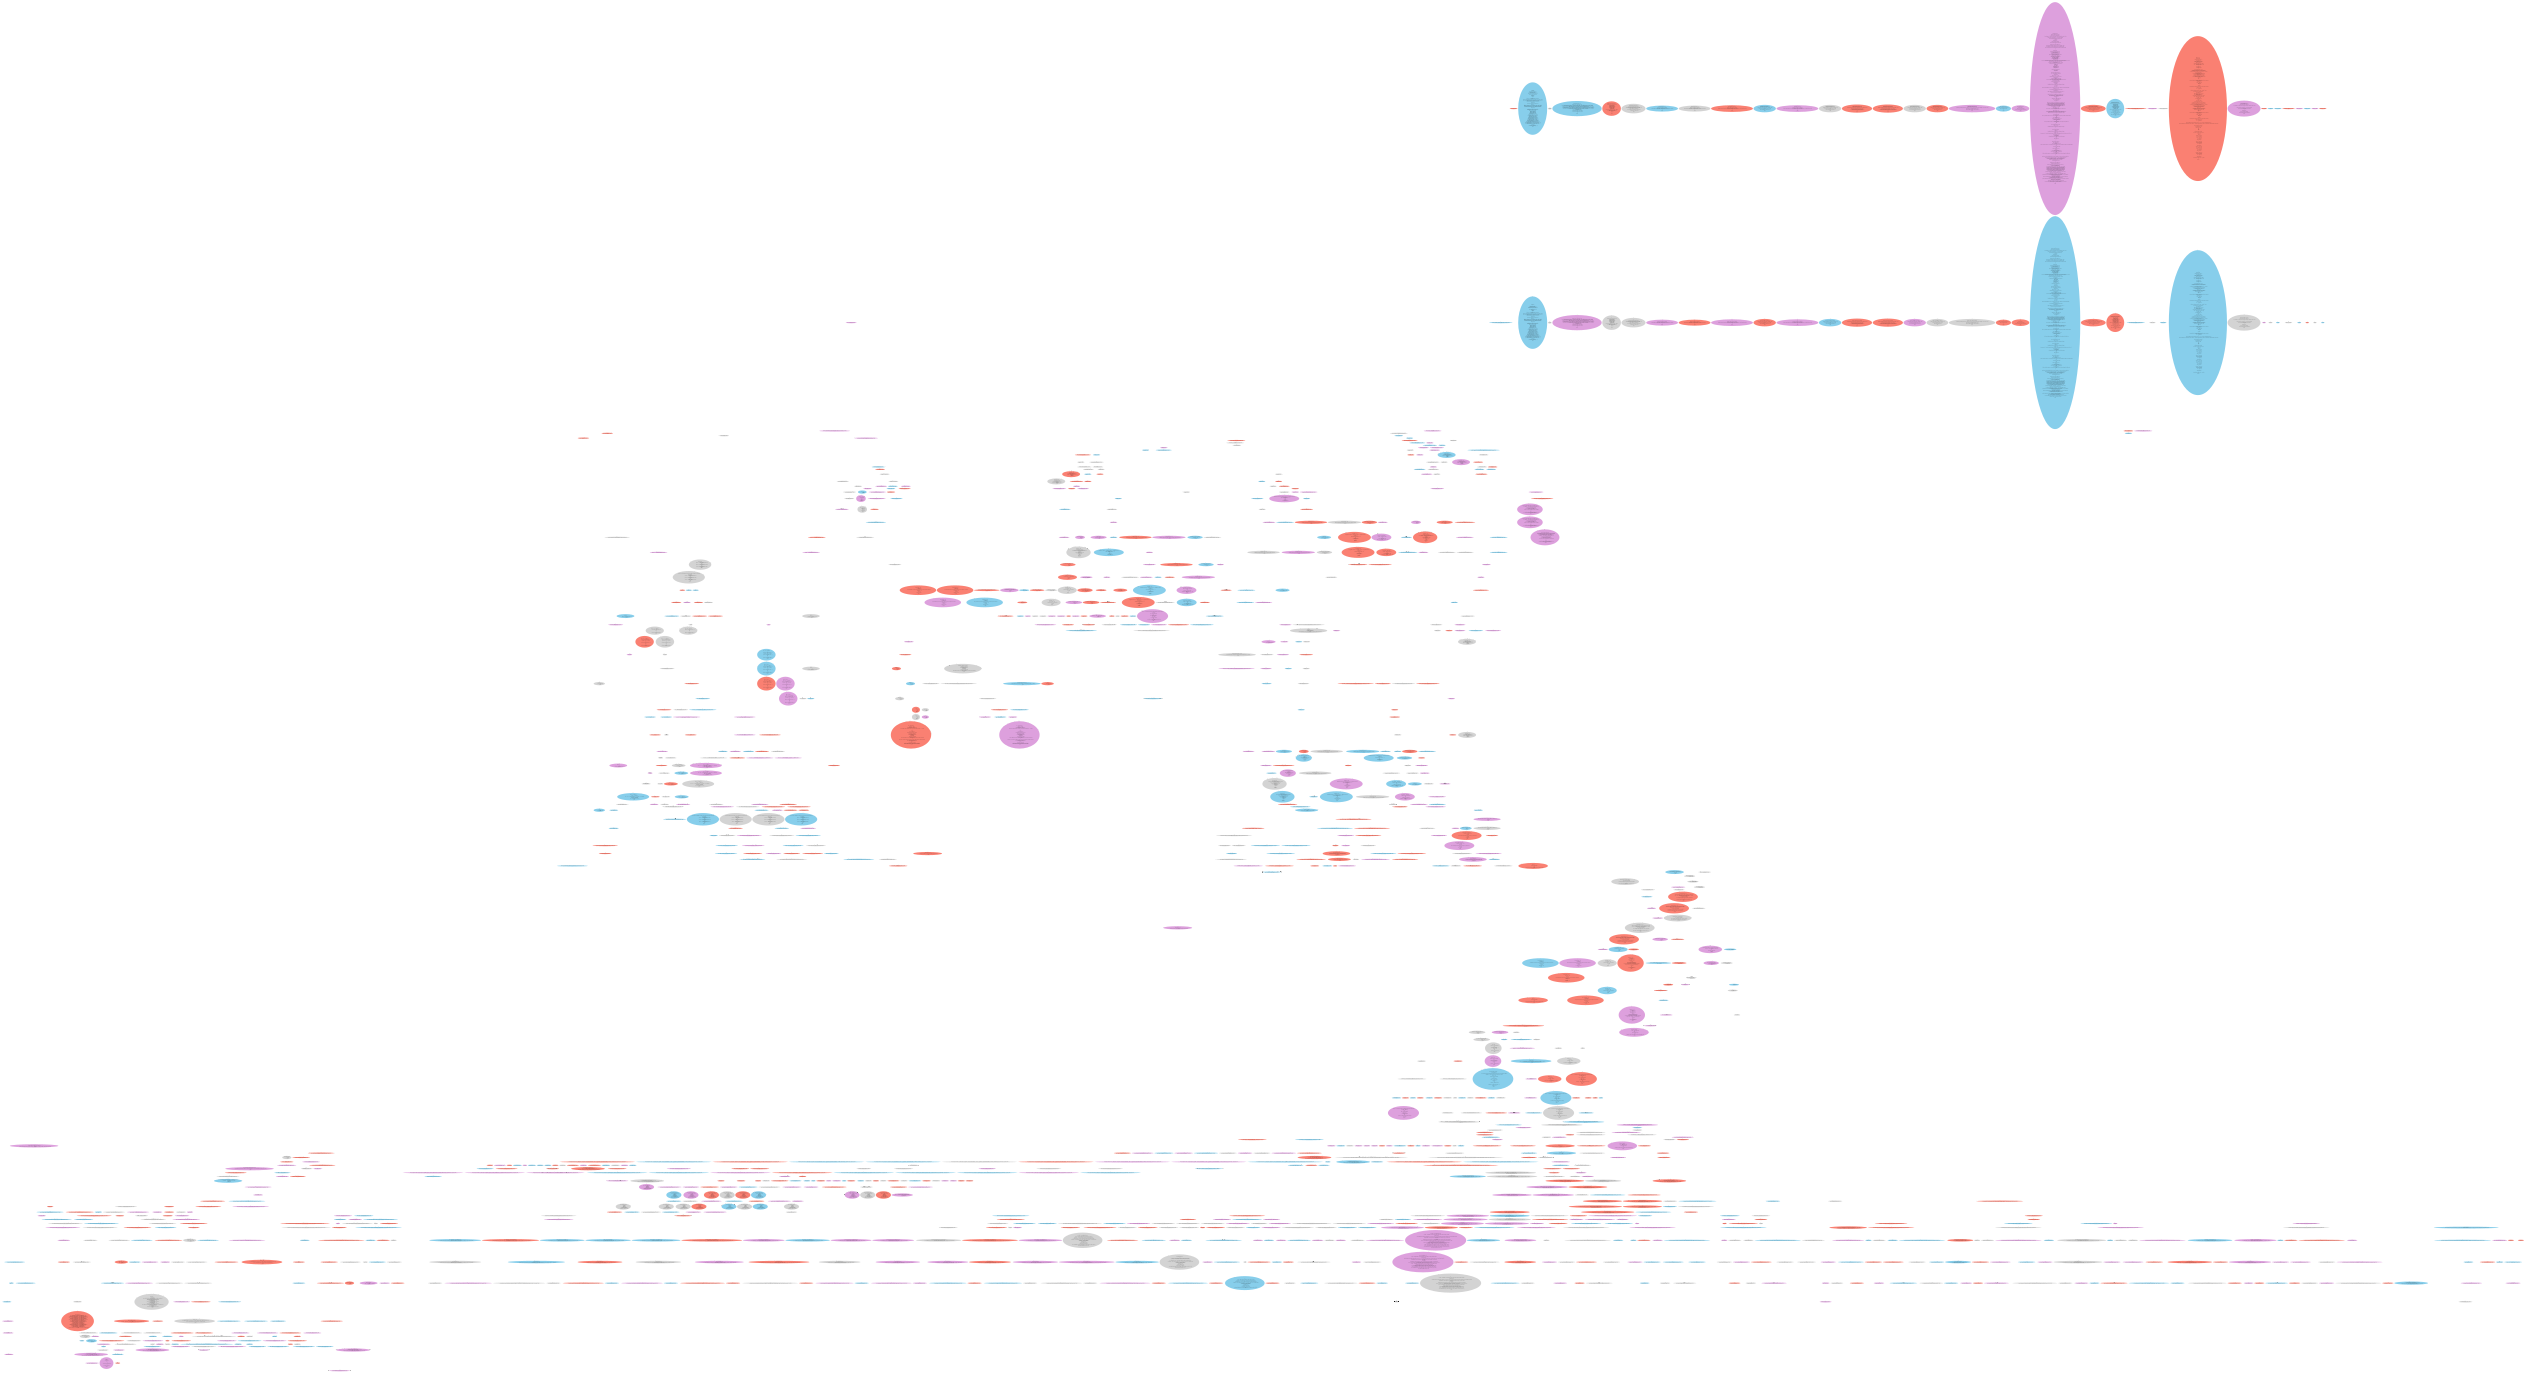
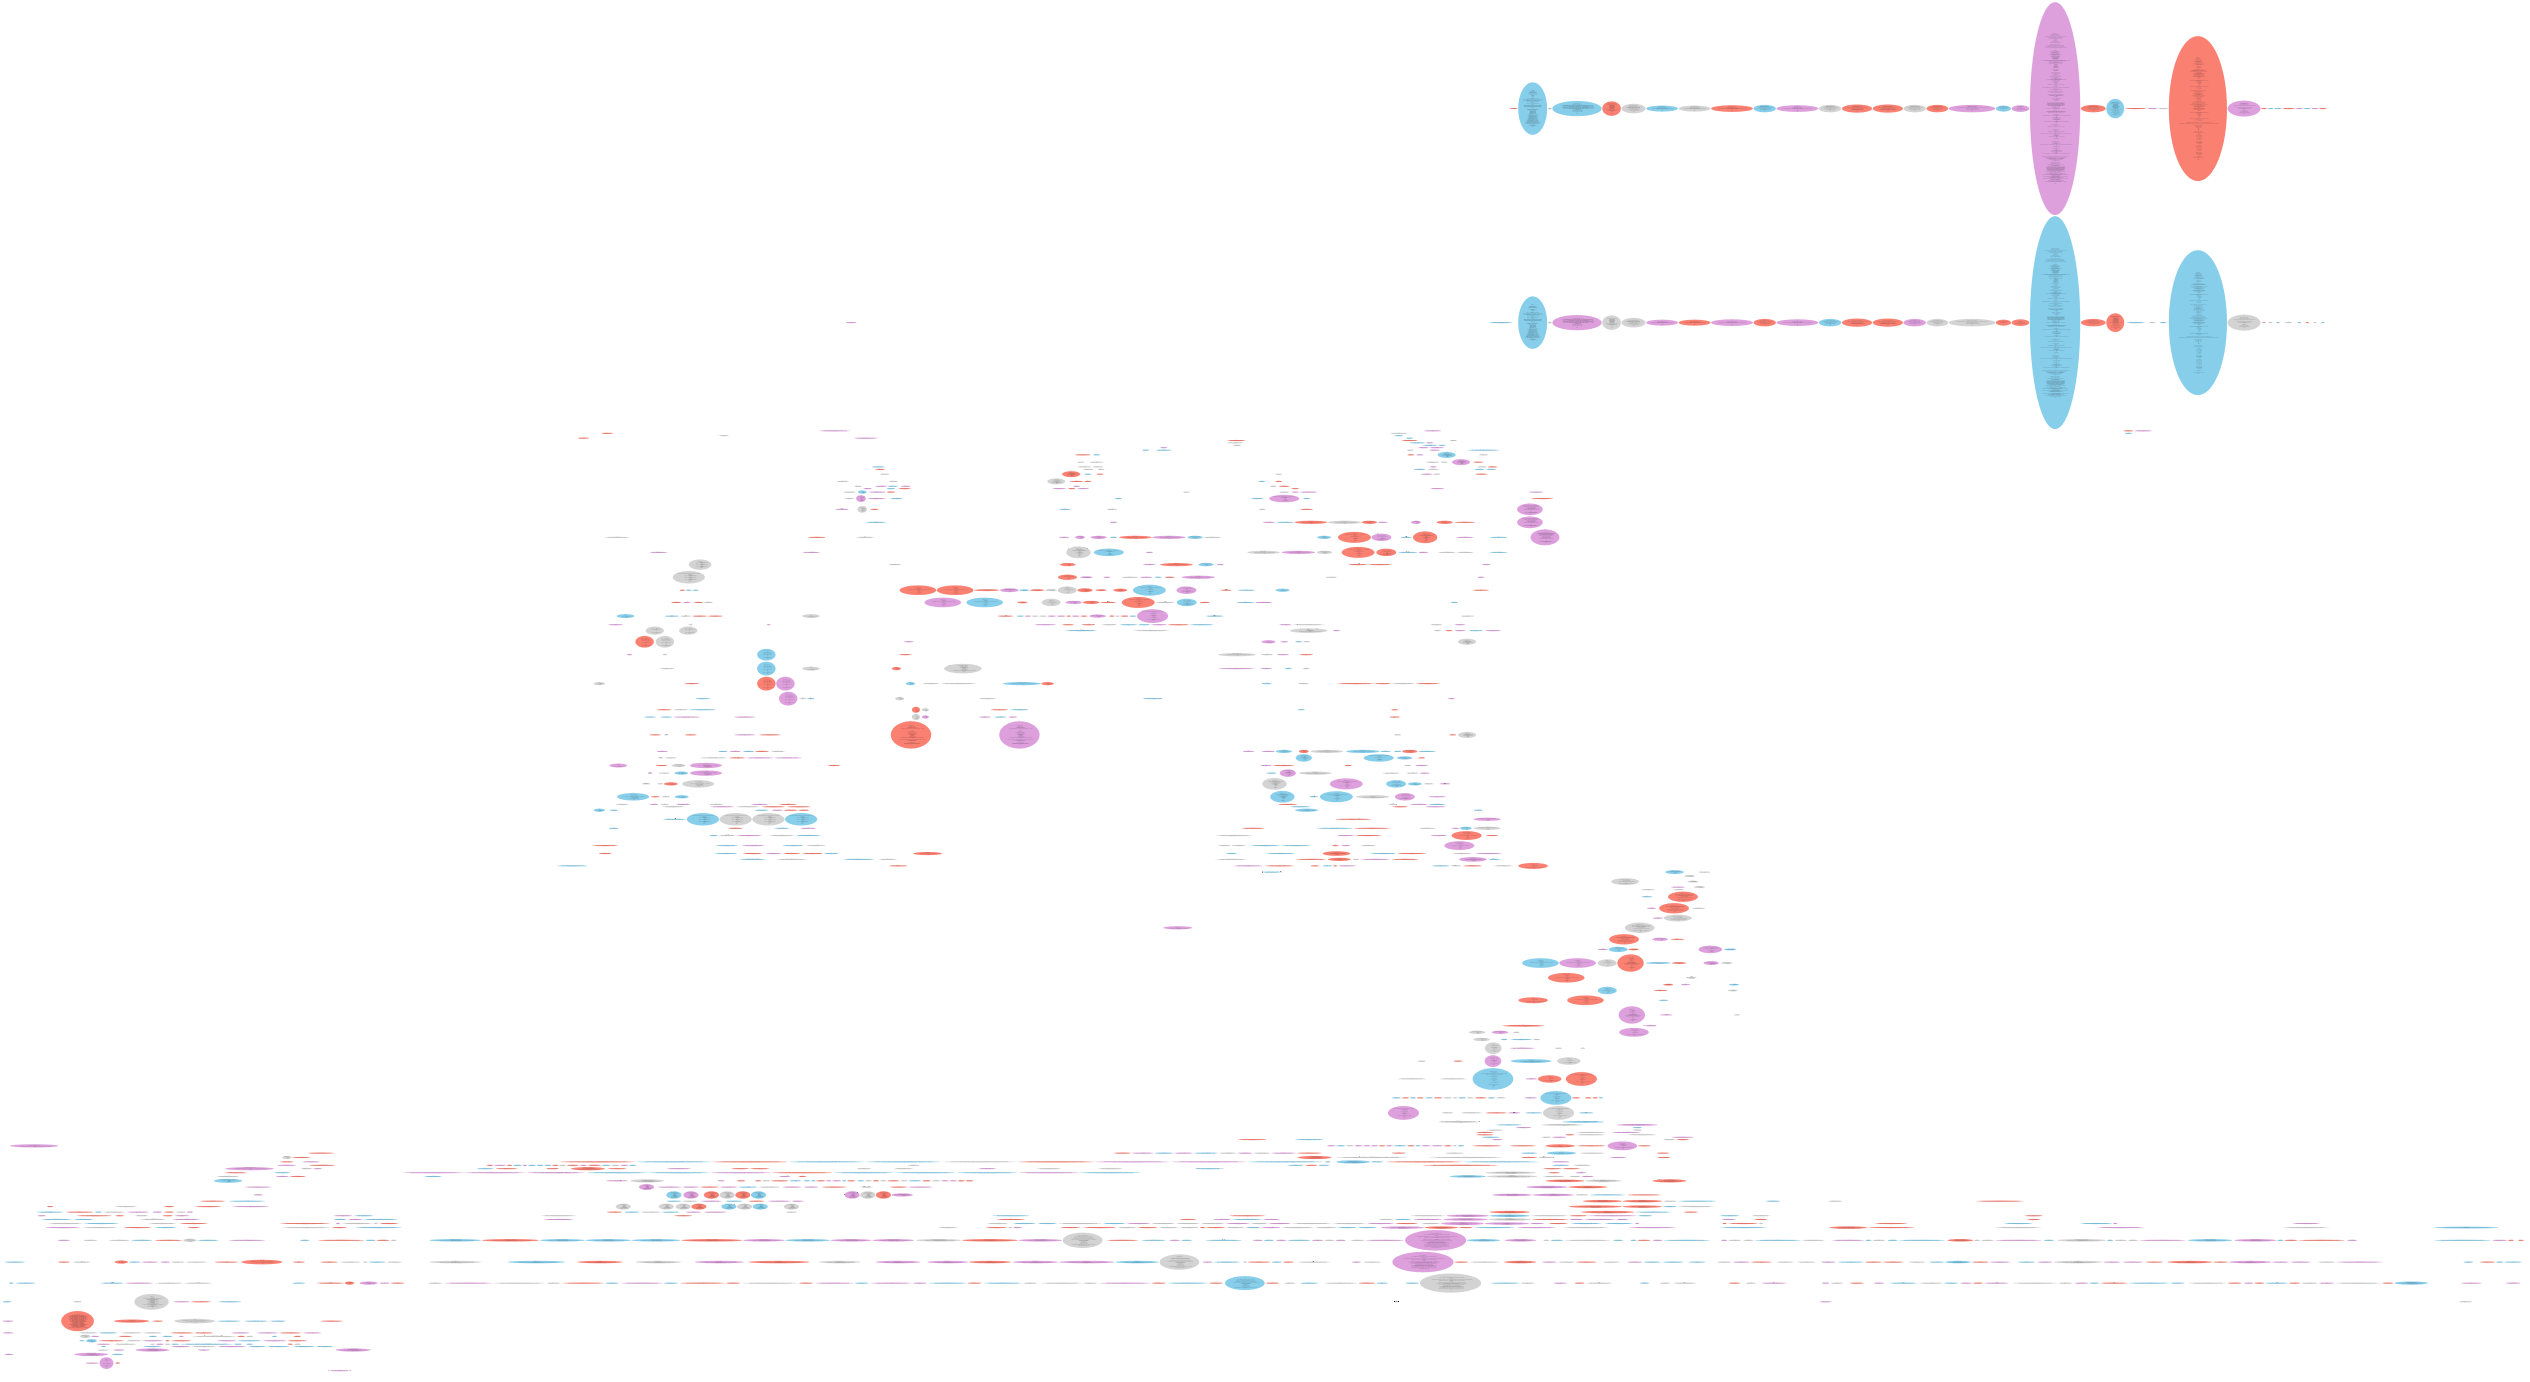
(721, 1181) -> (721, 1181)
none -> (1557, 1240)
